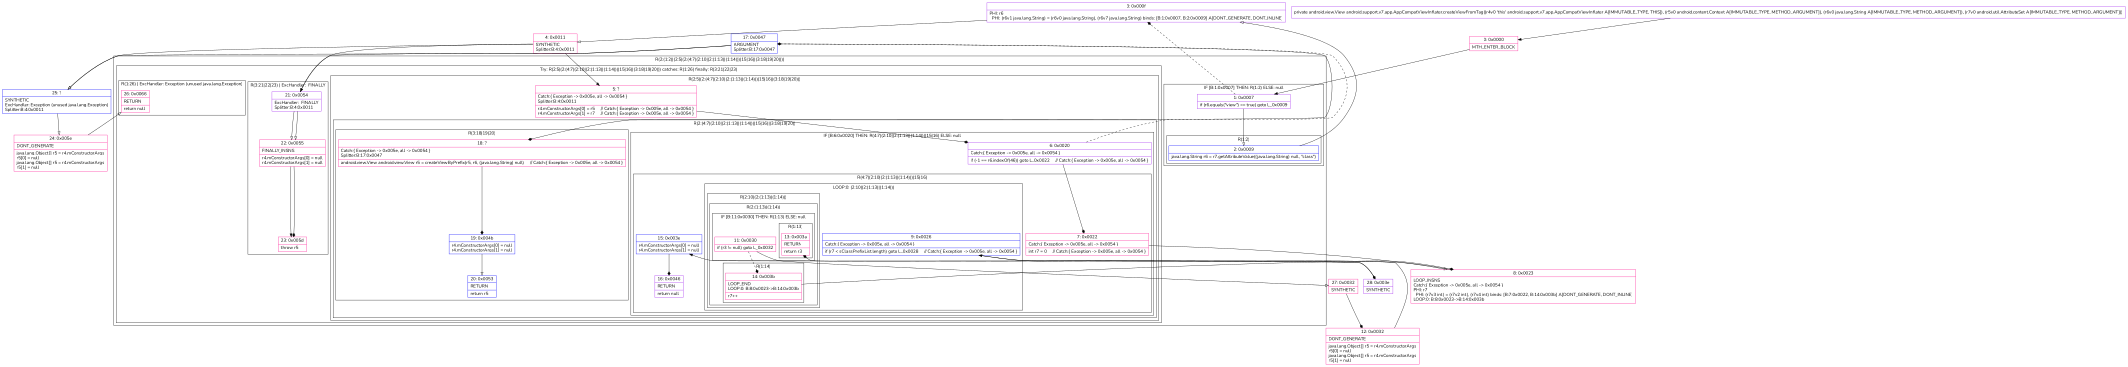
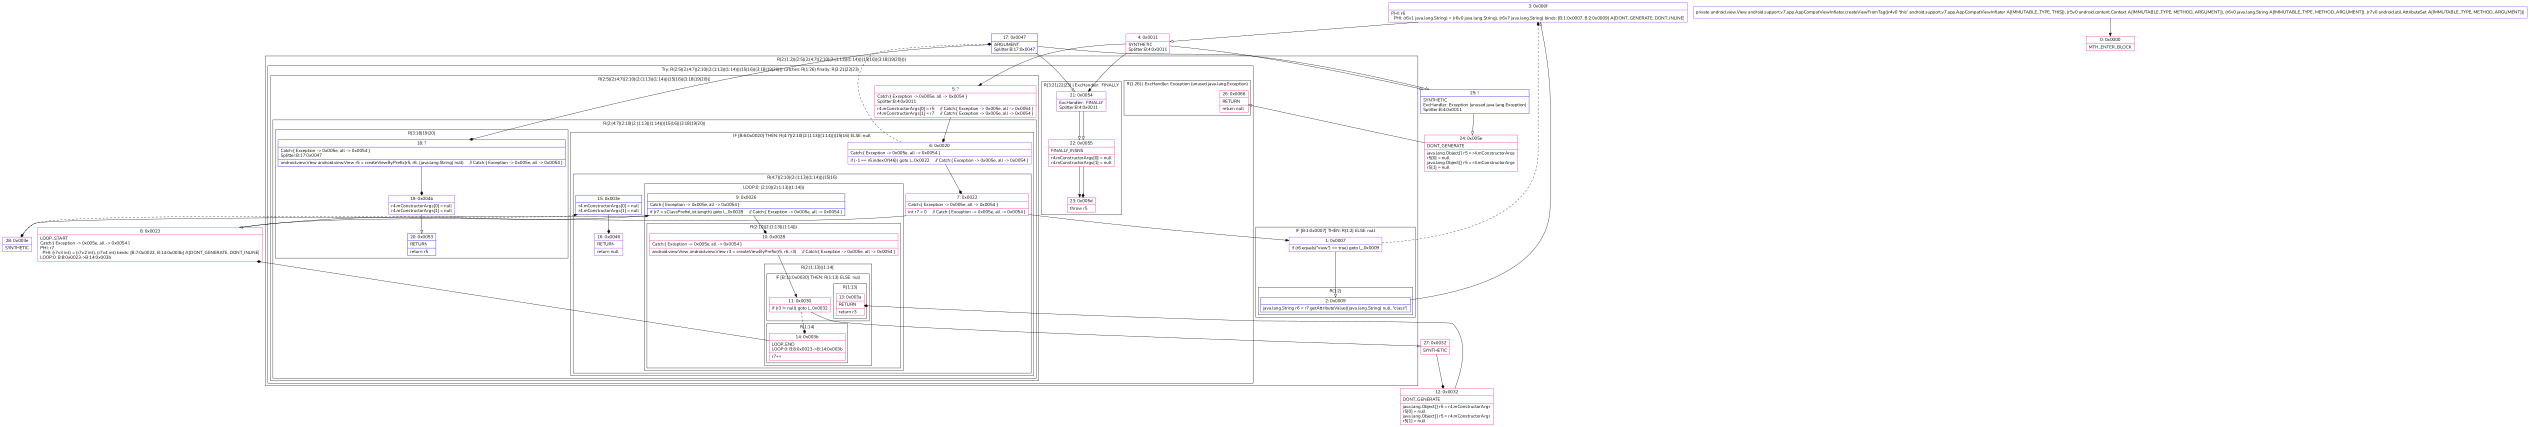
(1374, 71) -> (1157, 229)
(482, 153) -> (422, 153)
(482, 244) -> (422, 205)
none -> (774, 244)
(1037, 261) -> (155, 217)
(1427, 280) -> (54, 238)
